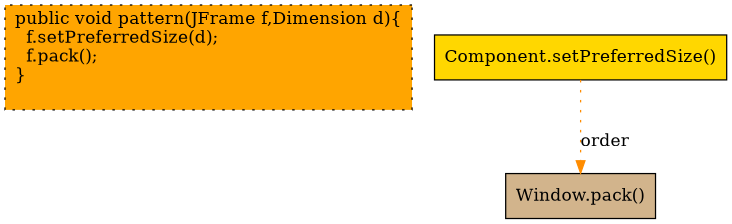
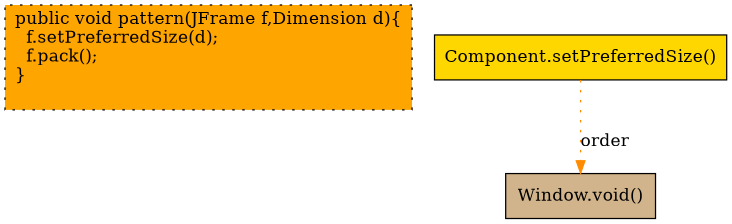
(581, 196) -> (581, 196)
